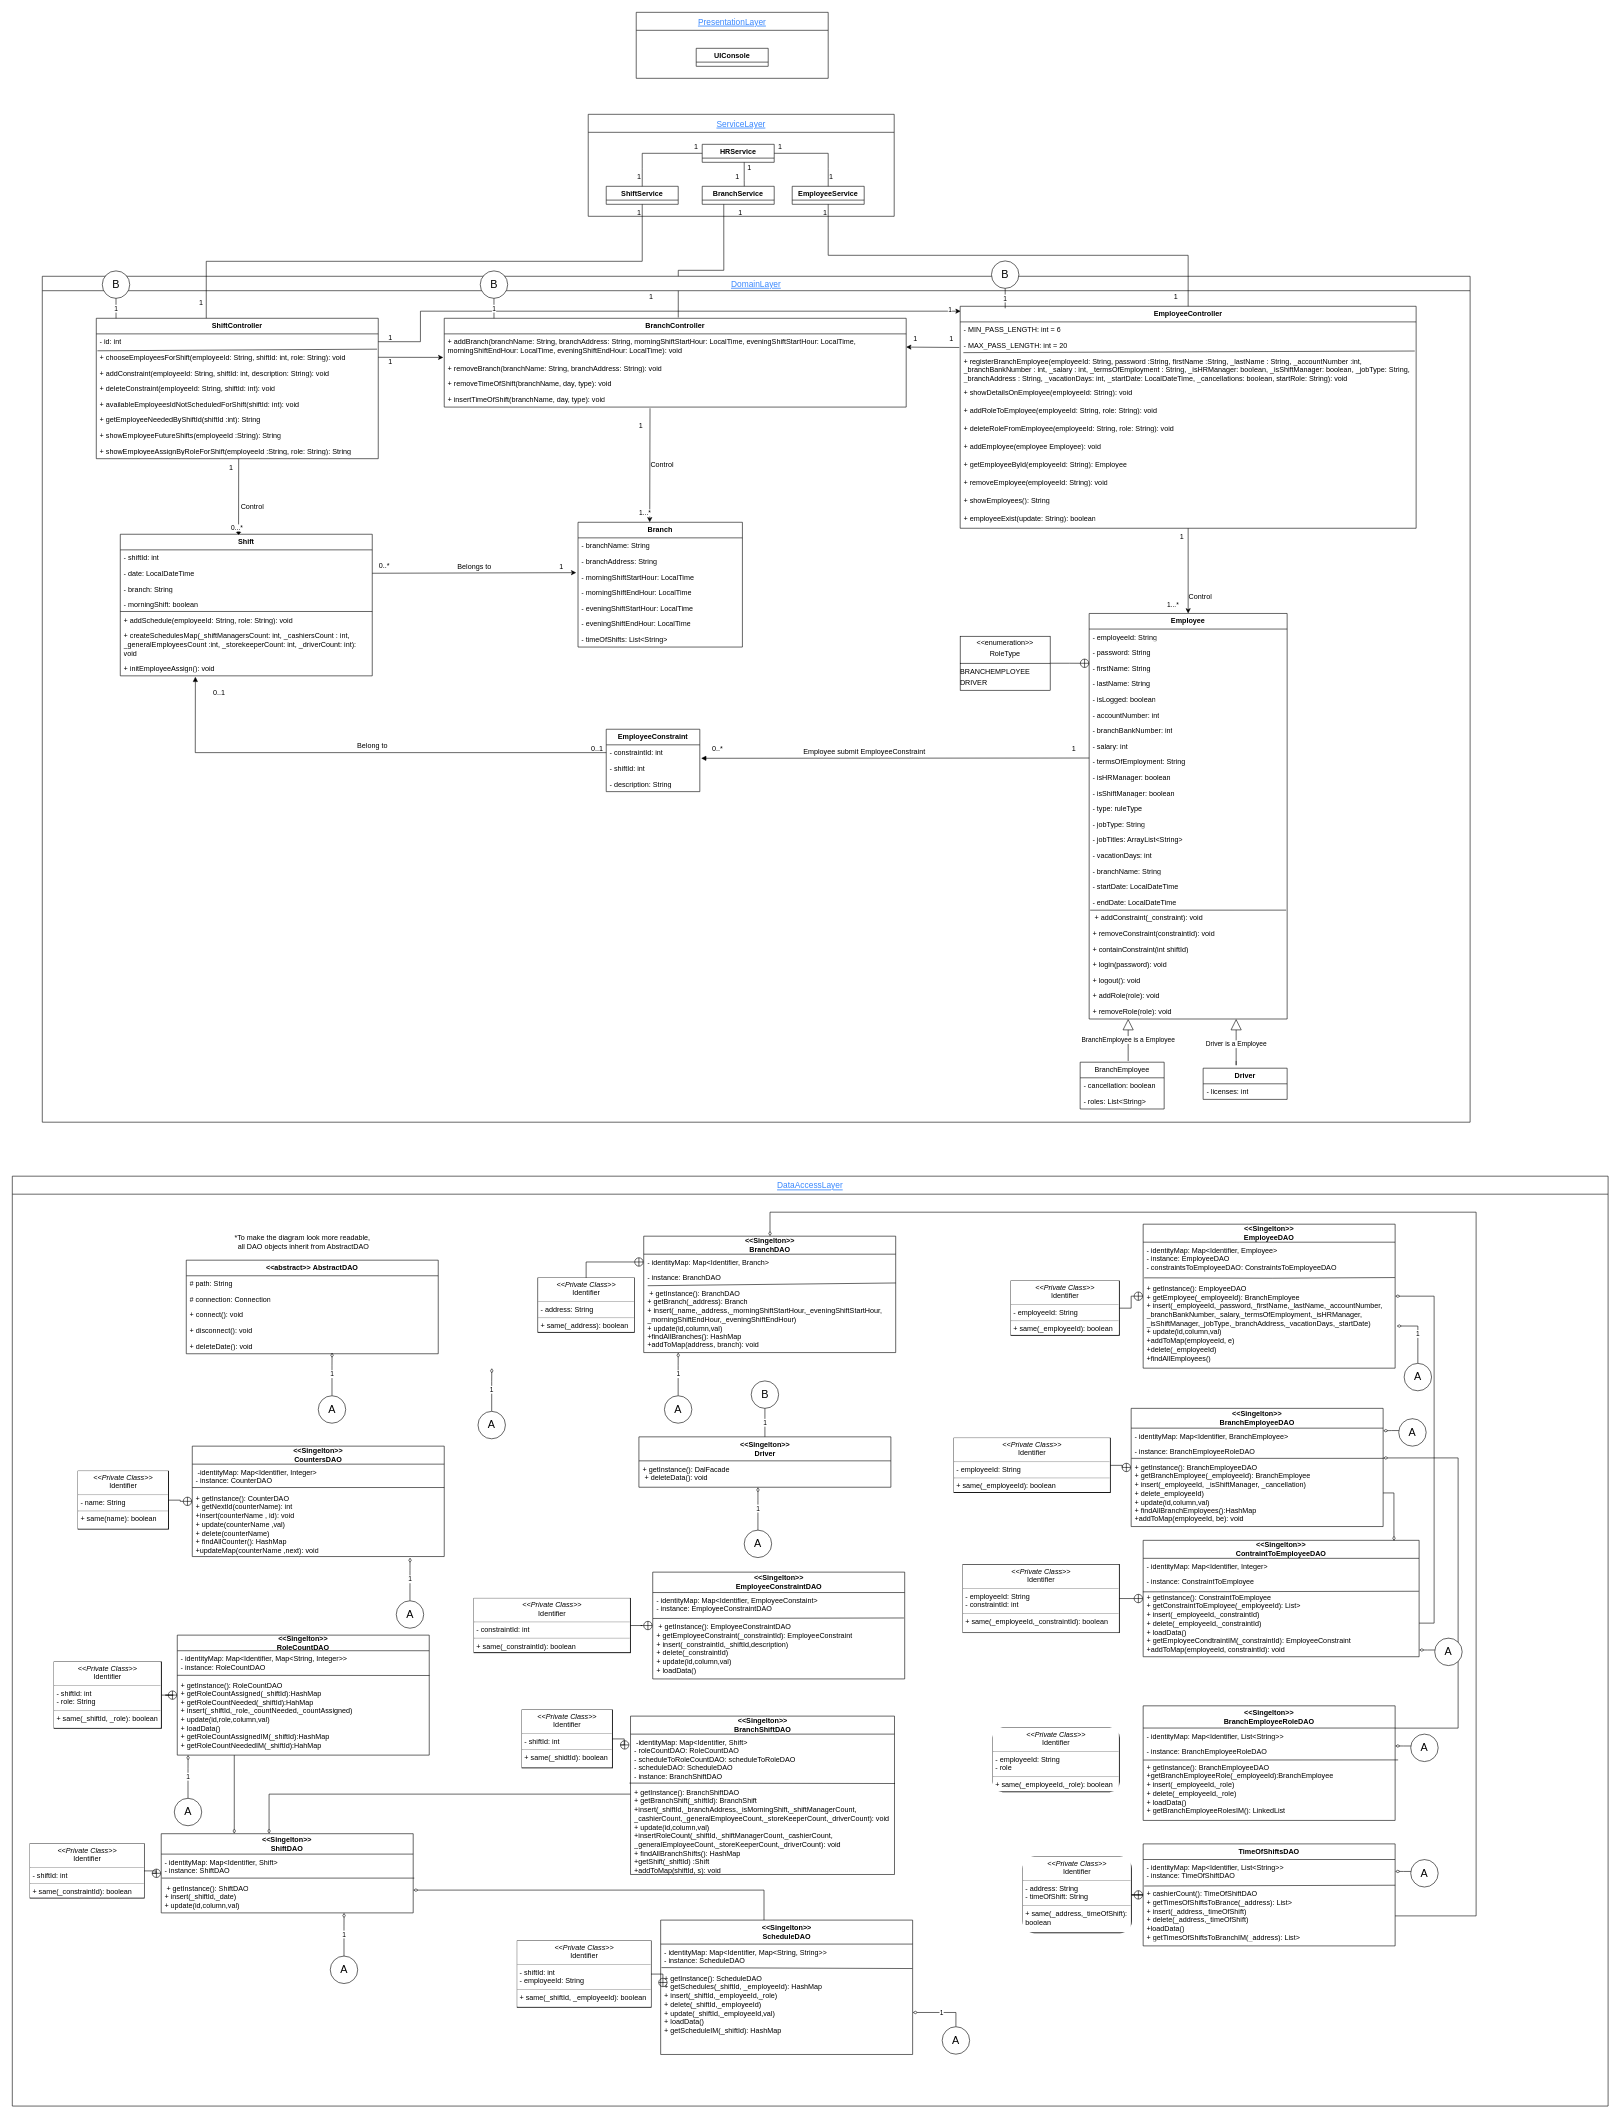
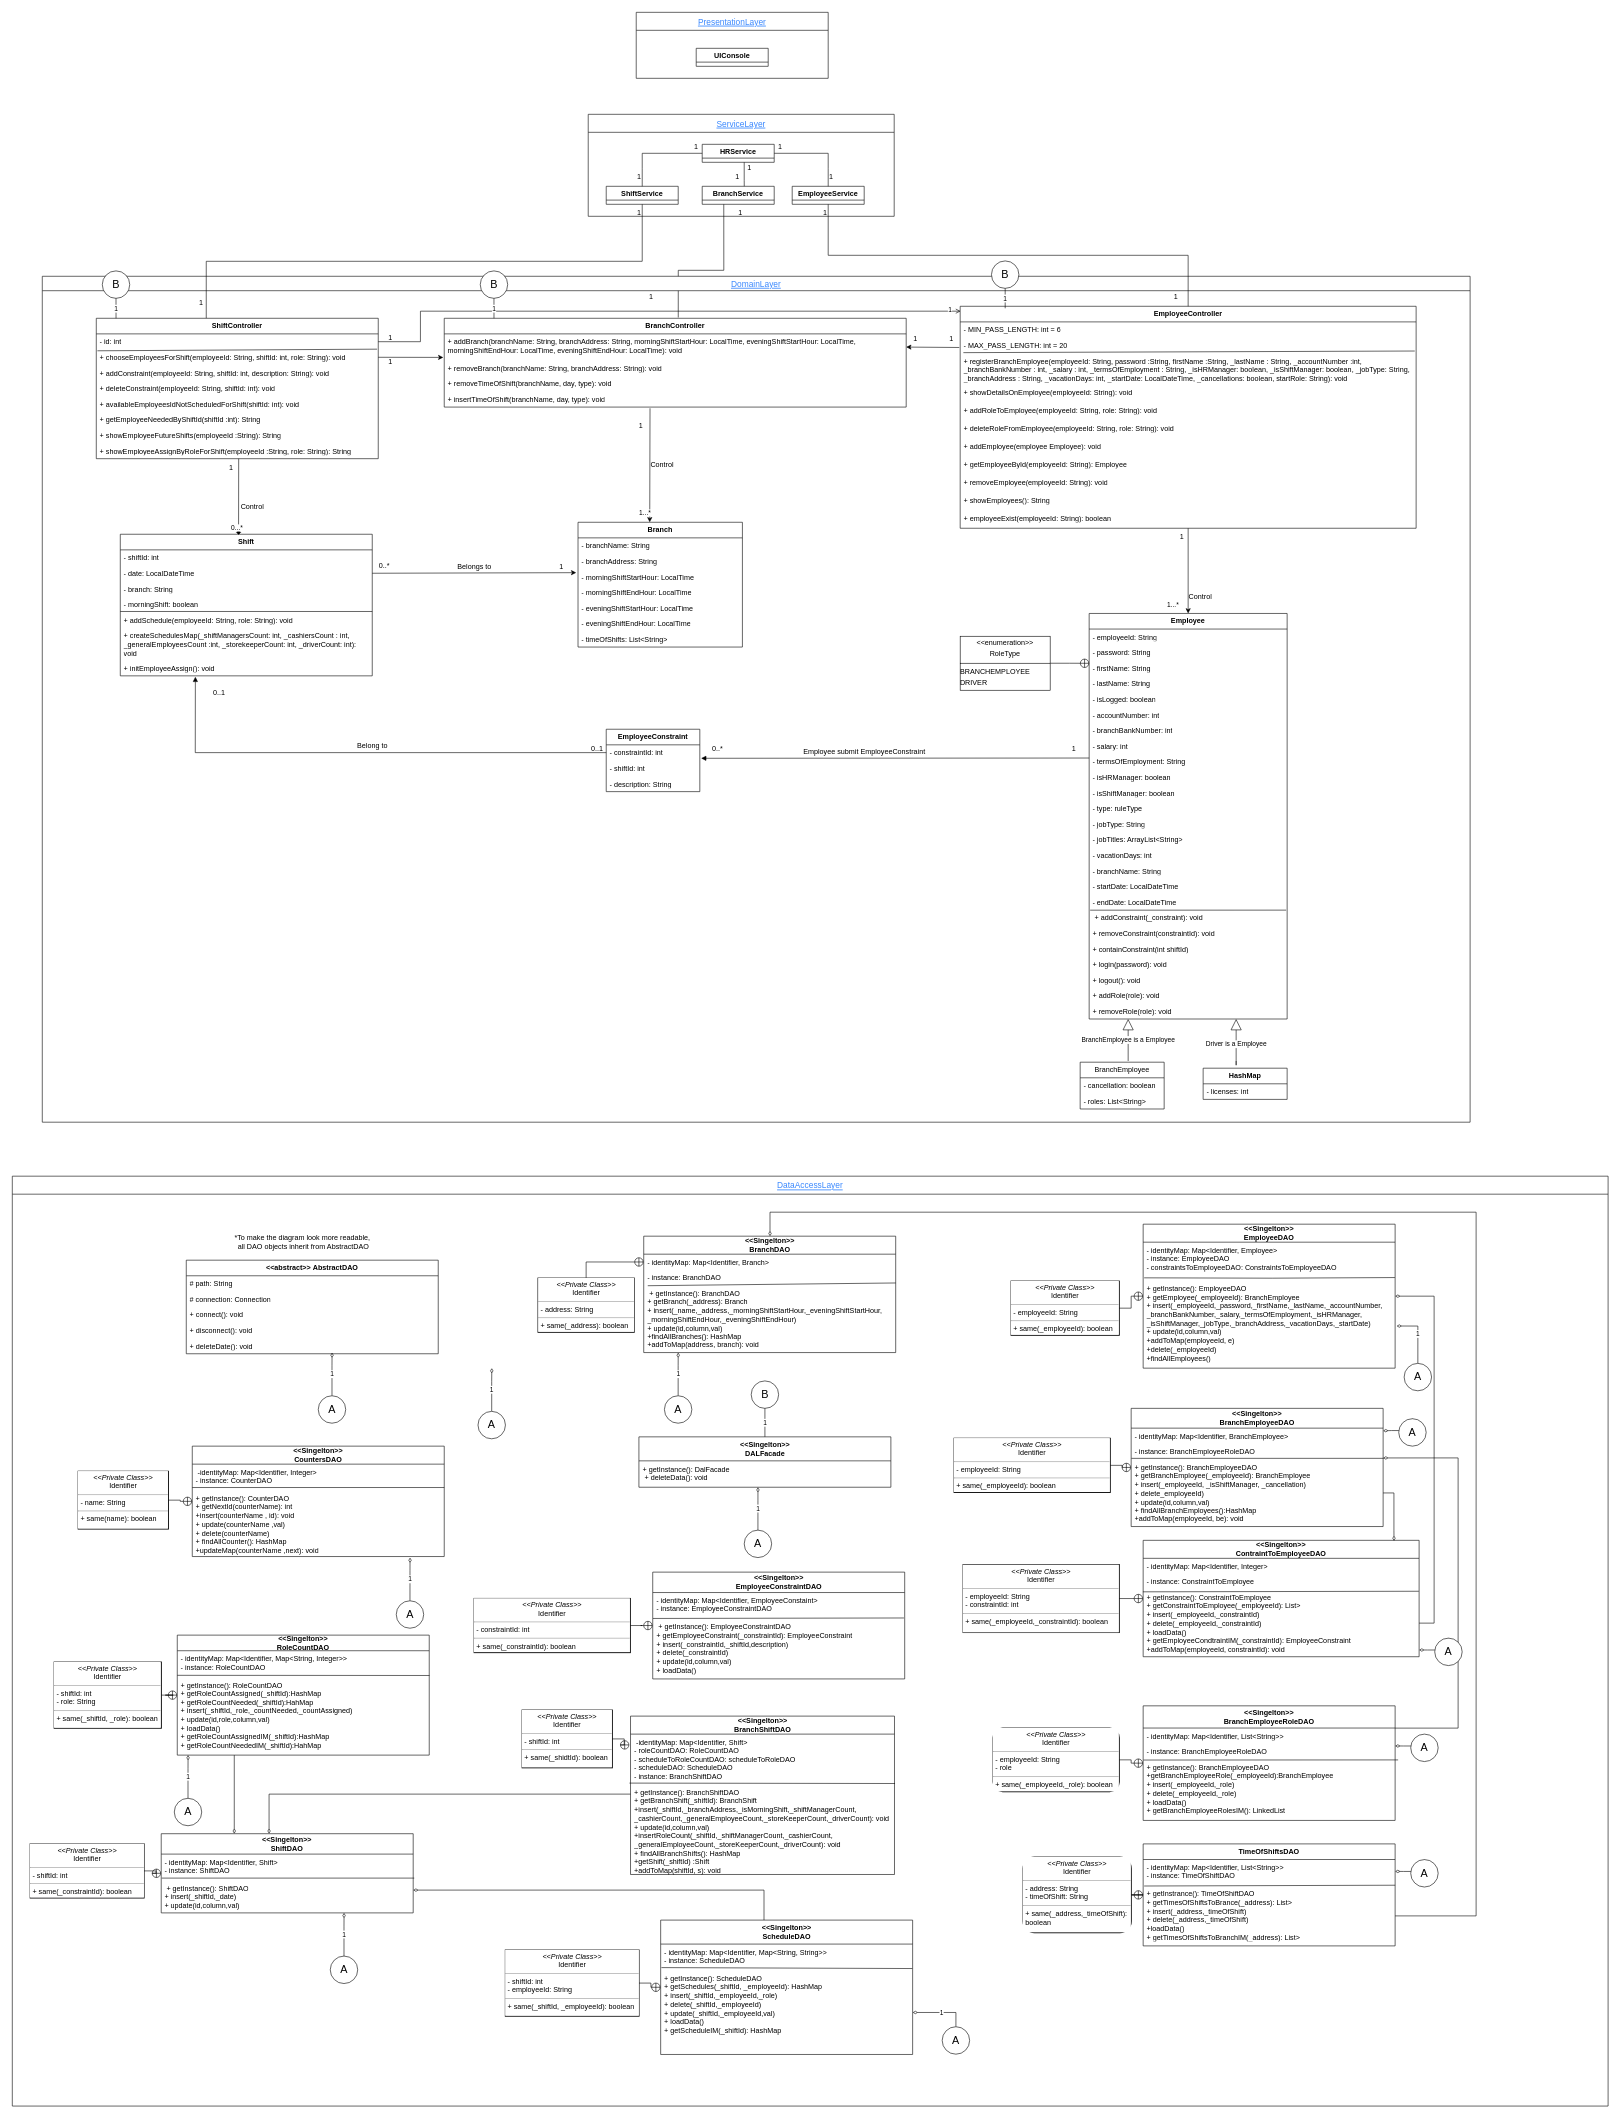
(955, 311) -> (956, 311)
(1036, 519) -> (1043, 519)
(1245, 1076) -> (1245, 1076)
(765, 1449) -> (765, 1449)
none -> (1128, 1760)
(1232, 1916) -> (1232, 1916)
(584, 1974) -> (572, 1983)
